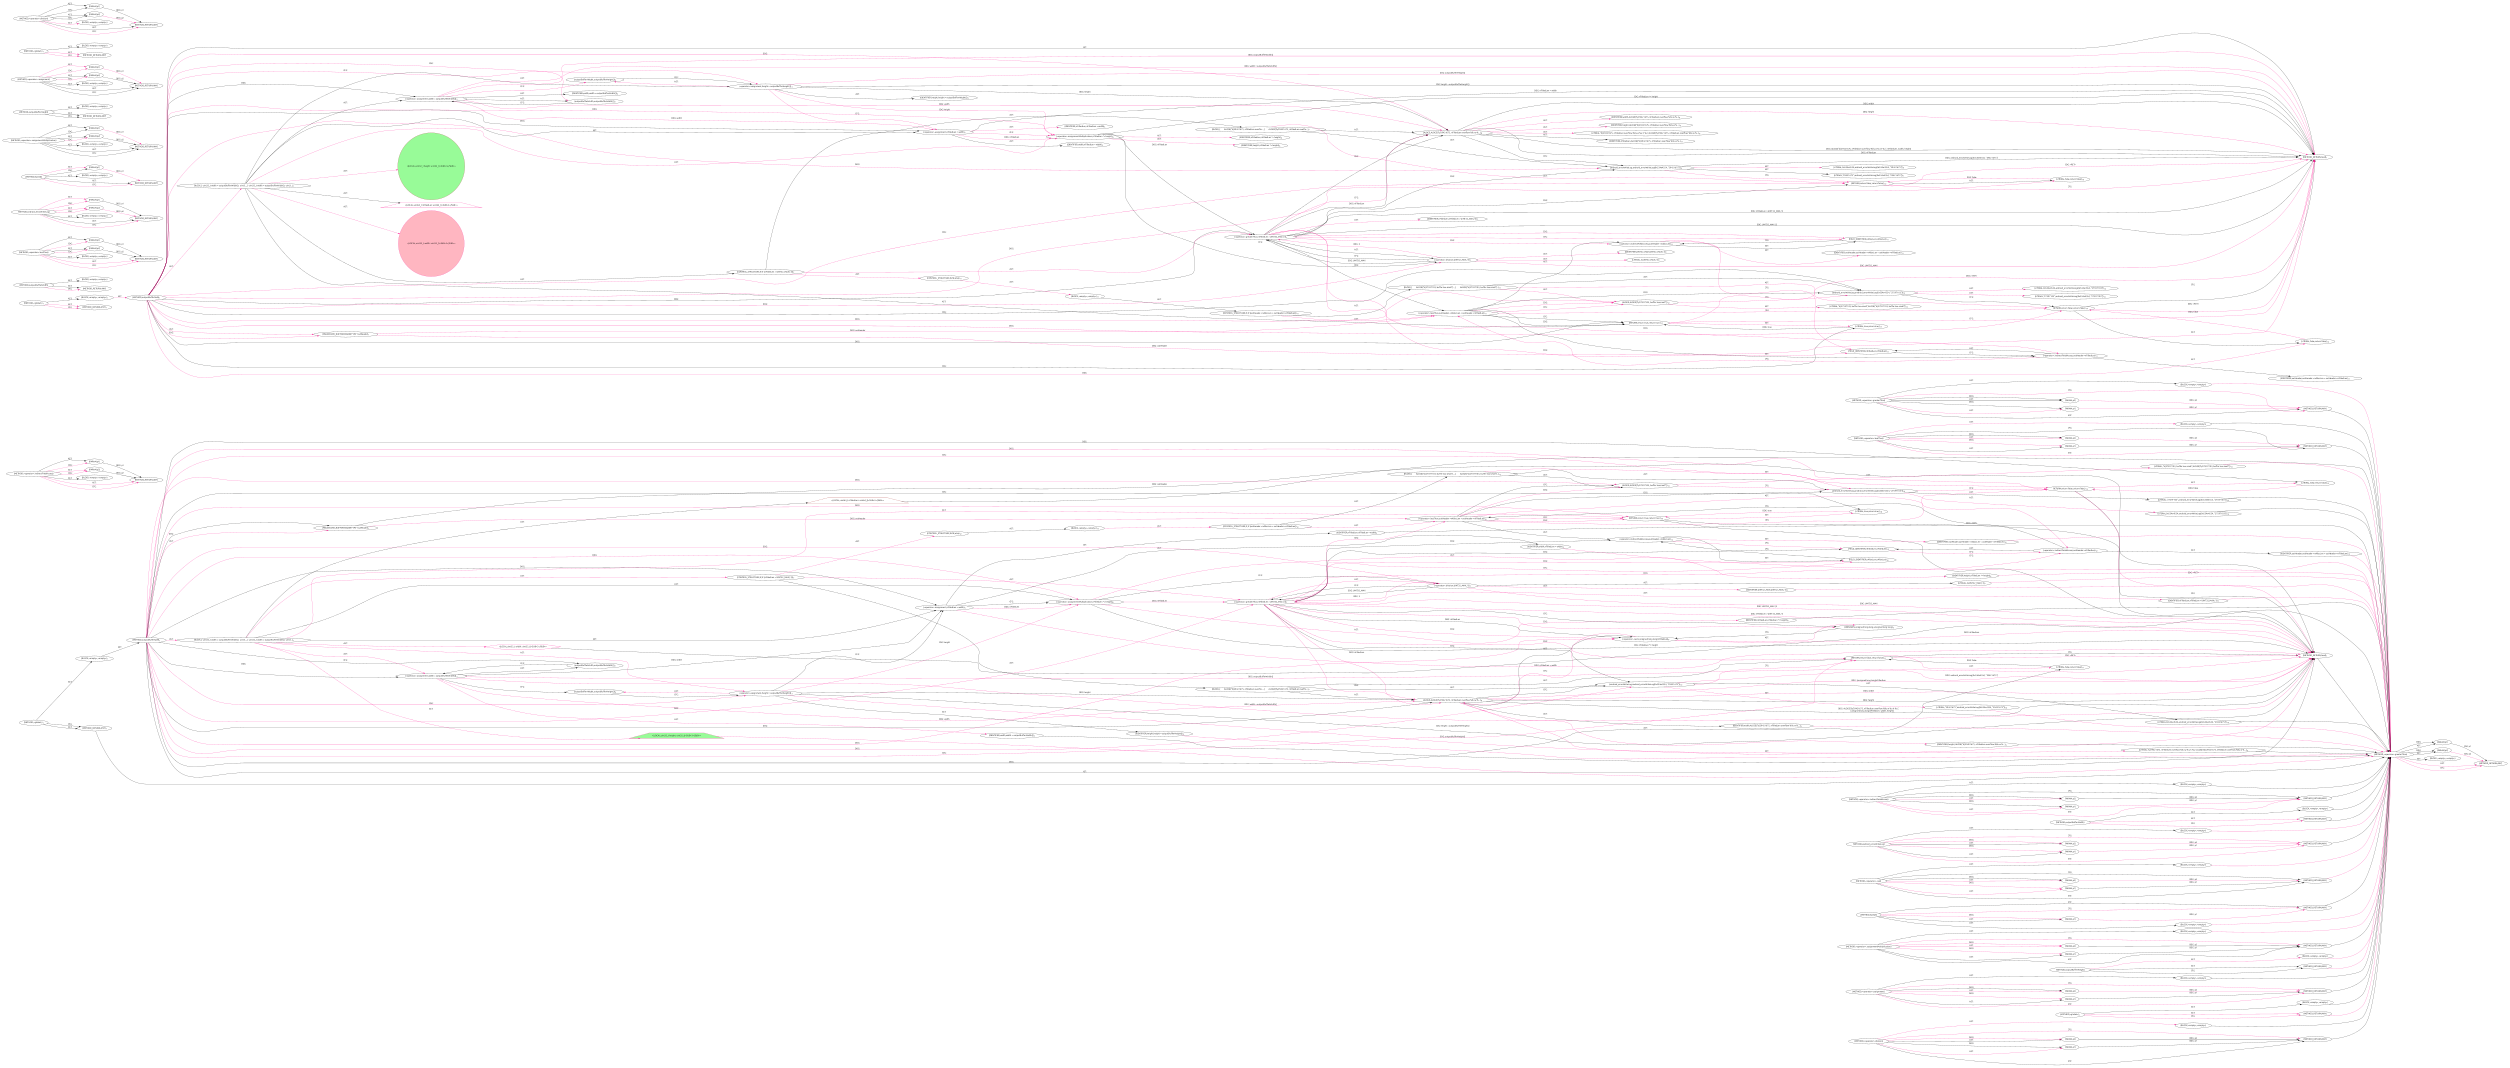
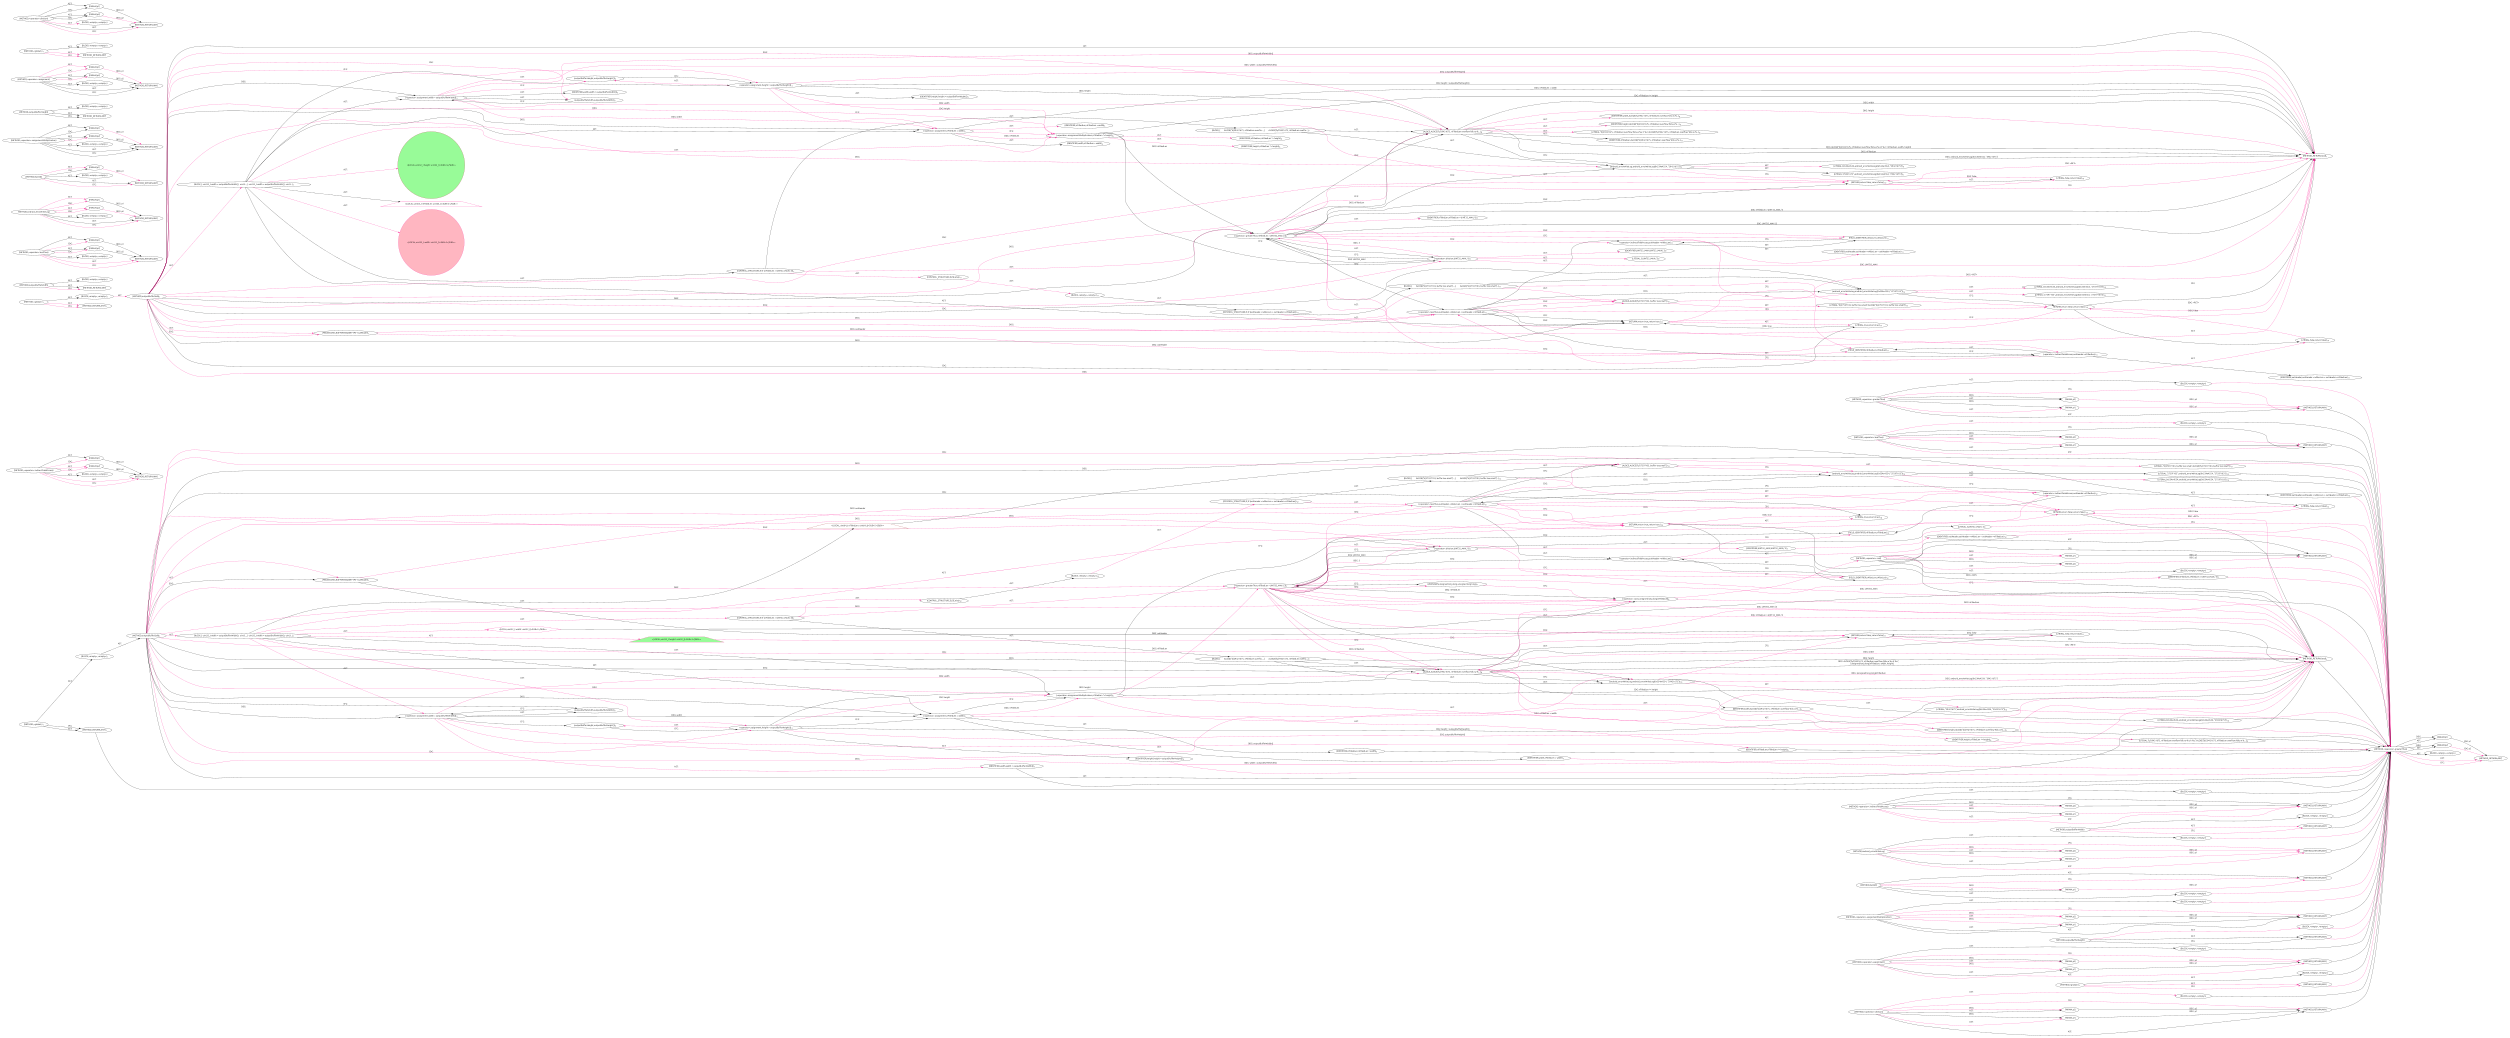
(1758, 635) -> (1558, 589)
(1768, 641) -> (1763, 588)
